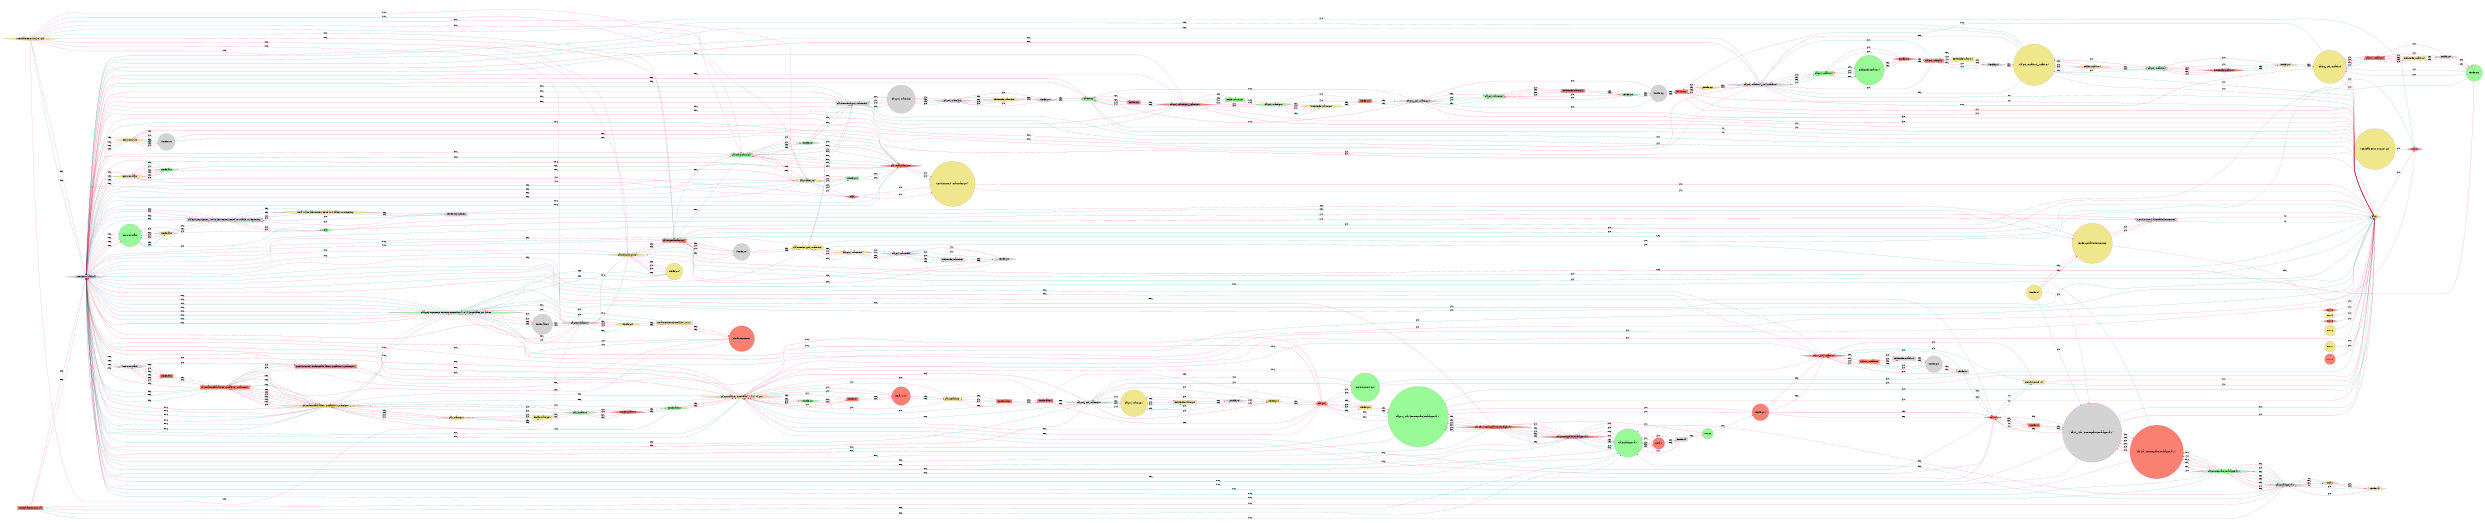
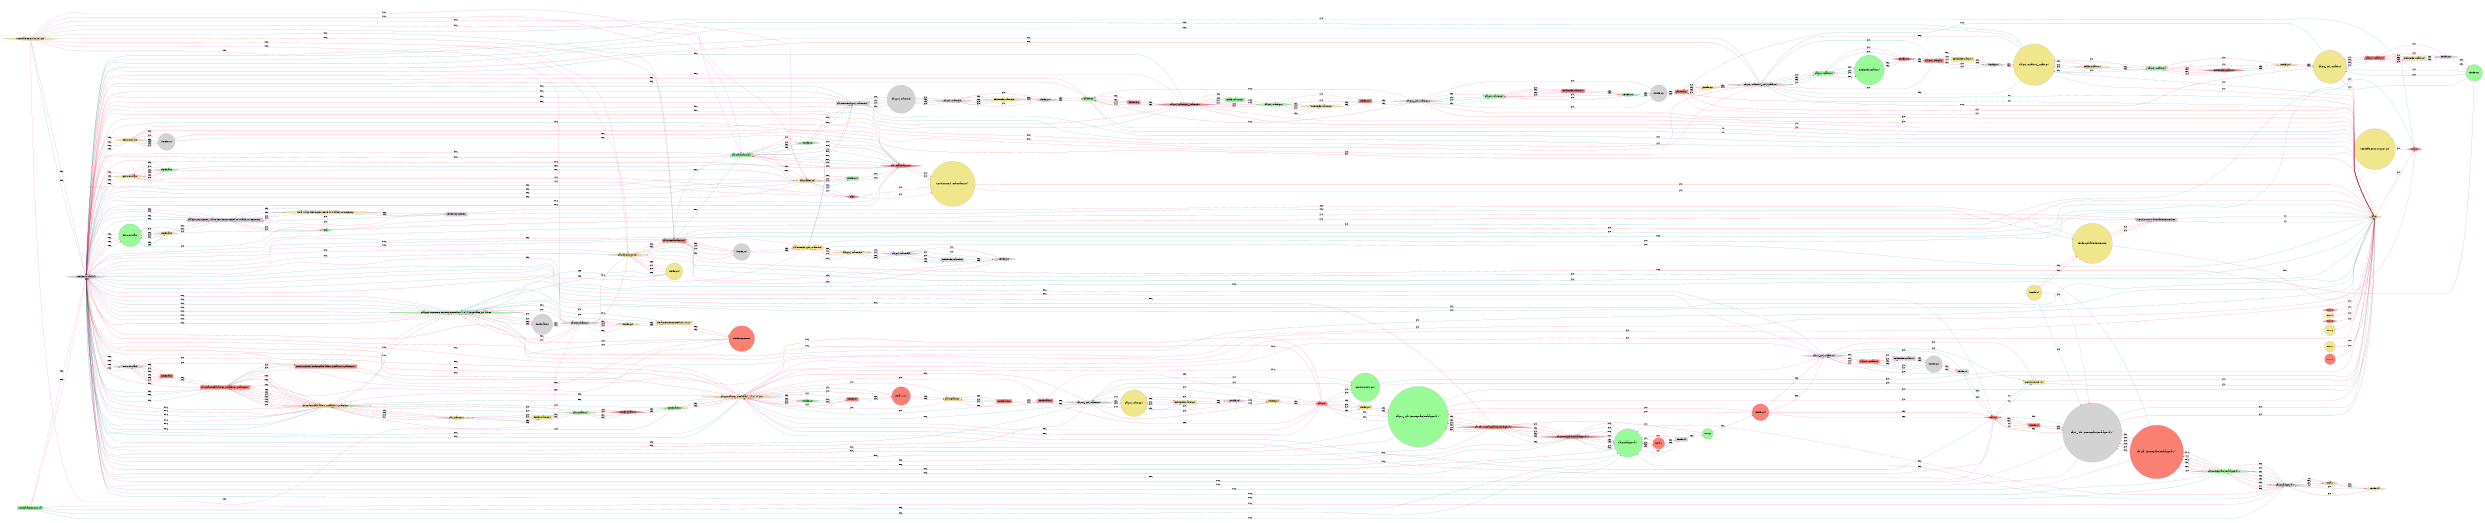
(1824, 356) -> (1824, 356)
(30, 508) -> (30, 508)
